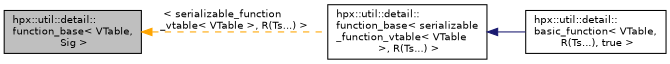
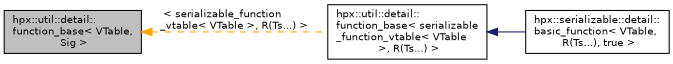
(596, 32) -> (597, 32)
